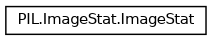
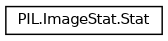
(106, 20) -> (84, 20)
